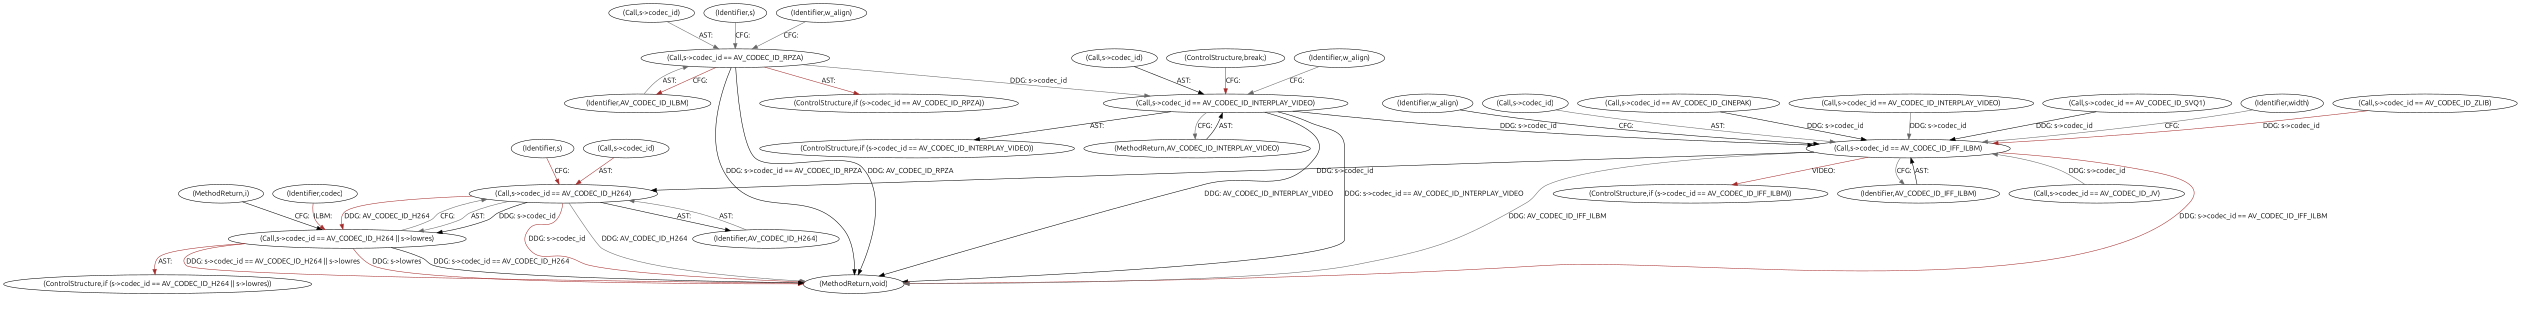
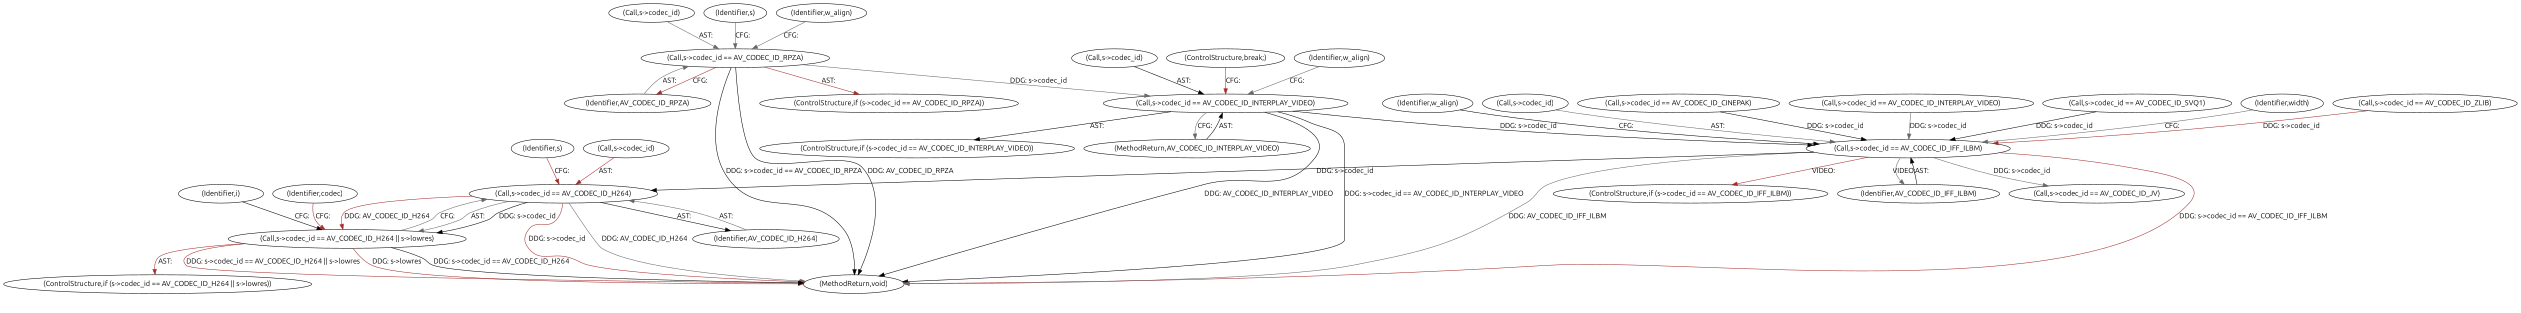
(638, 103) -> (638, 103)
(2043, 164) -> (1988, 174)
(1905, 171) -> (1905, 171)
(221, 194) -> (221, 194)
(324, 216) -> (324, 216)
